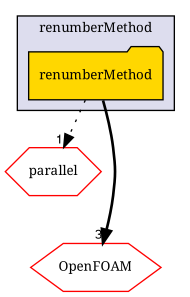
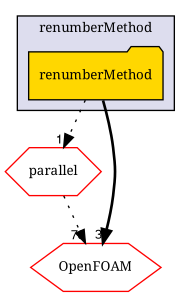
none -> (72, 214)
